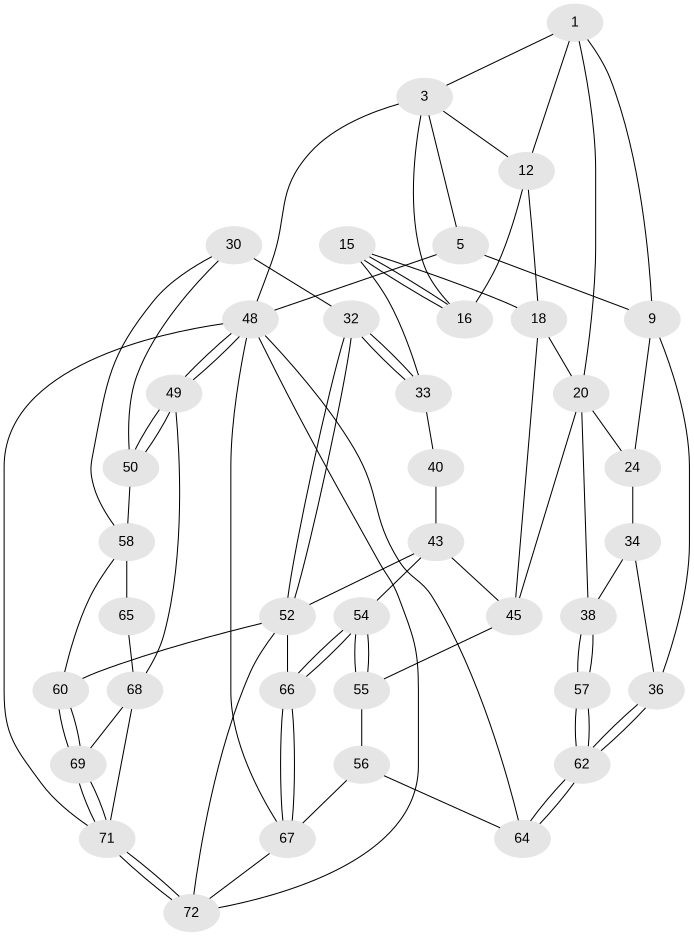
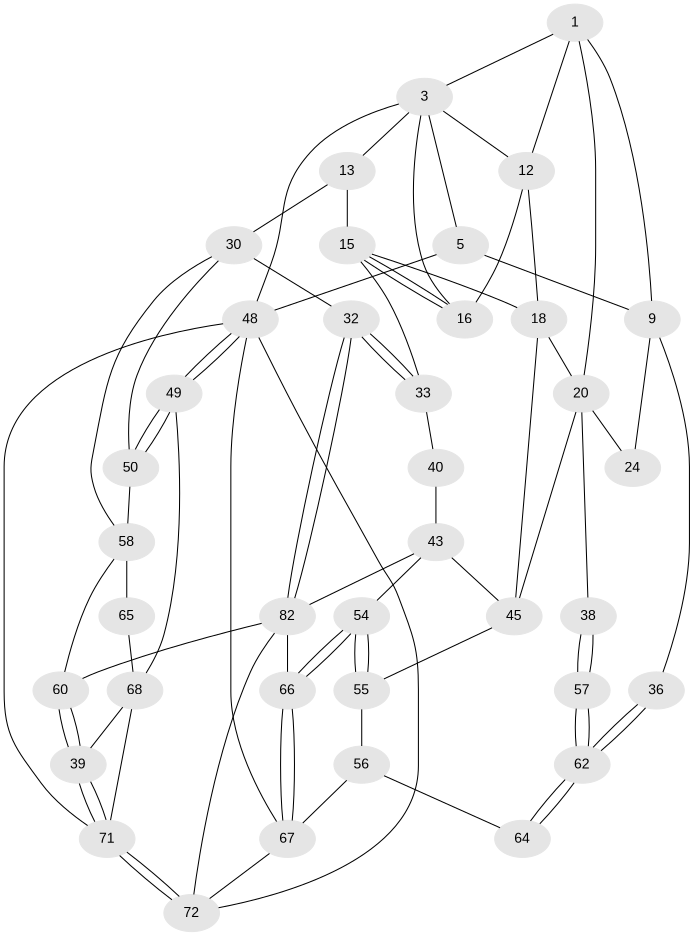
none -> (347, 171)
(633, 542) -> none
(417, 580) -> none
(288, 616) -> (288, 616)
(78, 765) -> (78, 765)
